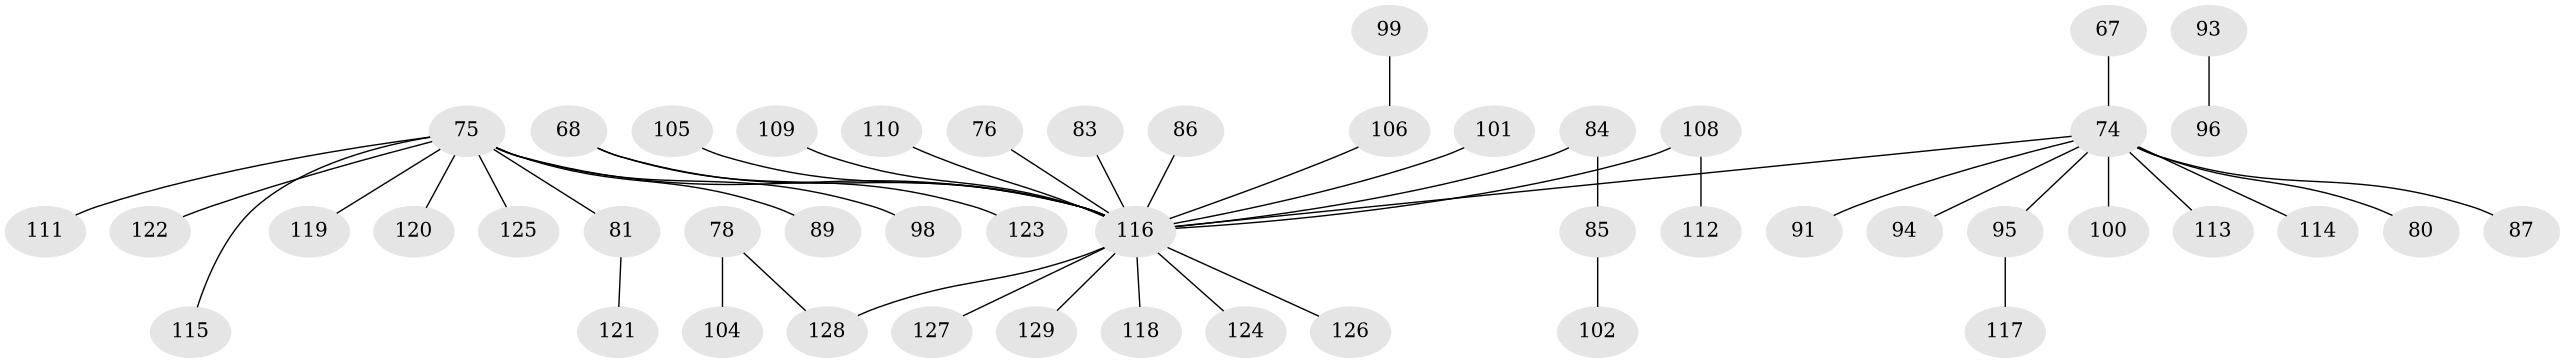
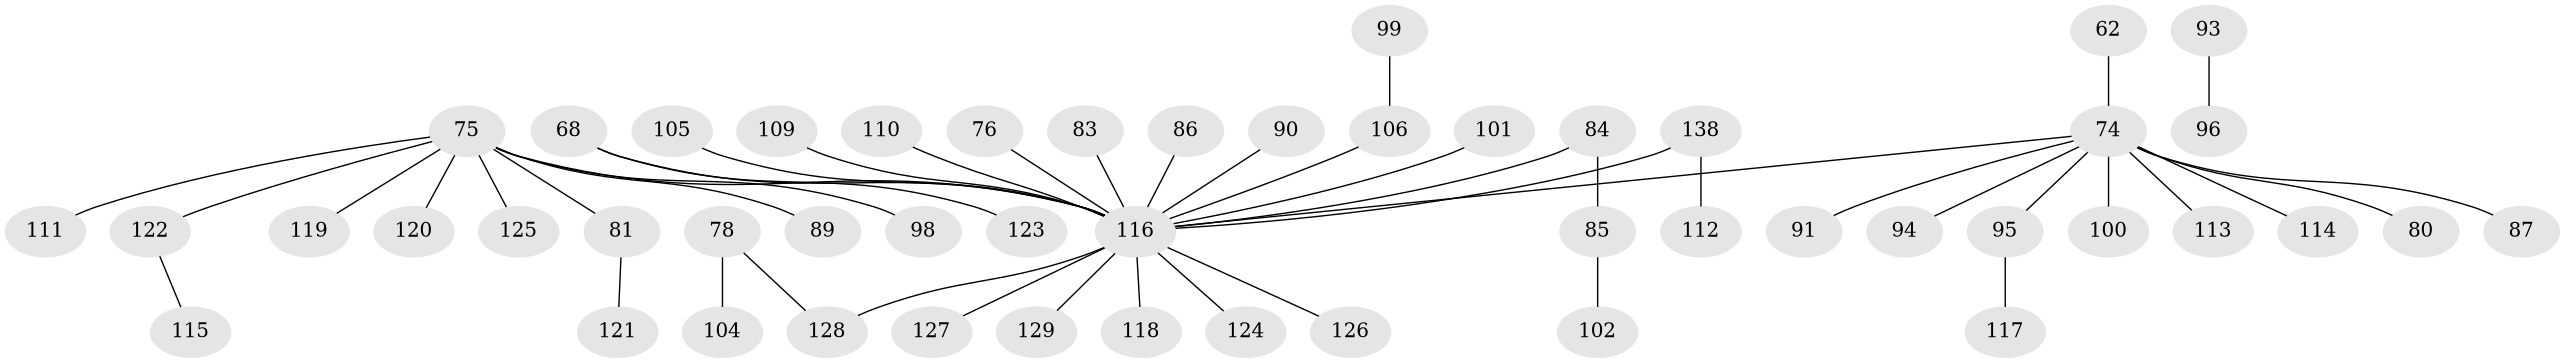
(2109, 31) -> (2109, 31)
none -> (1286, 131)
(1701, 131) -> (1701, 131)
(266, 199) -> (170, 282)
